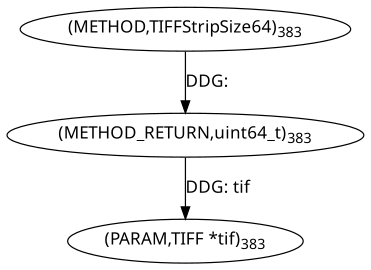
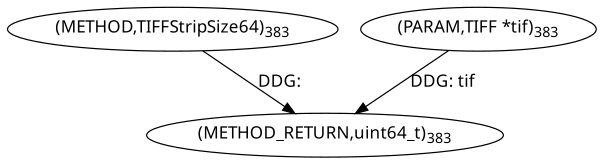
(185, 182) -> (407, 79)
